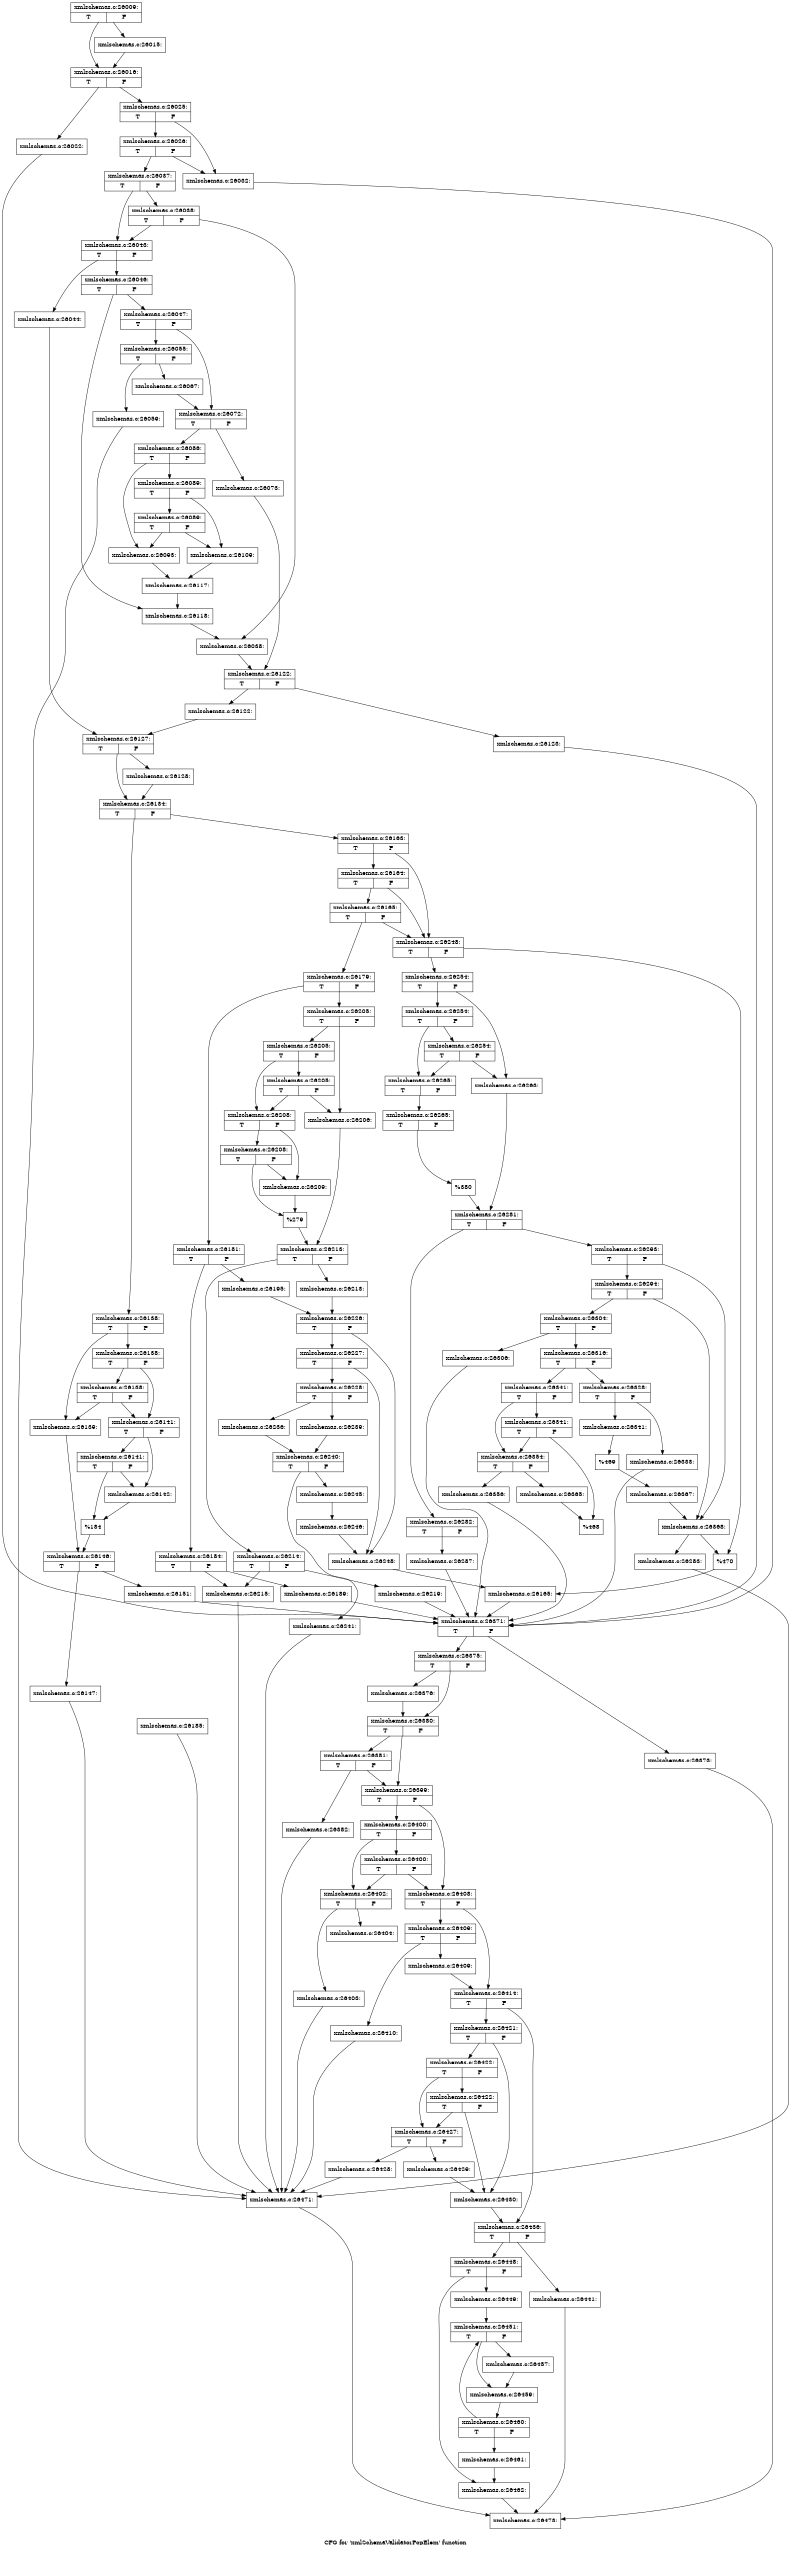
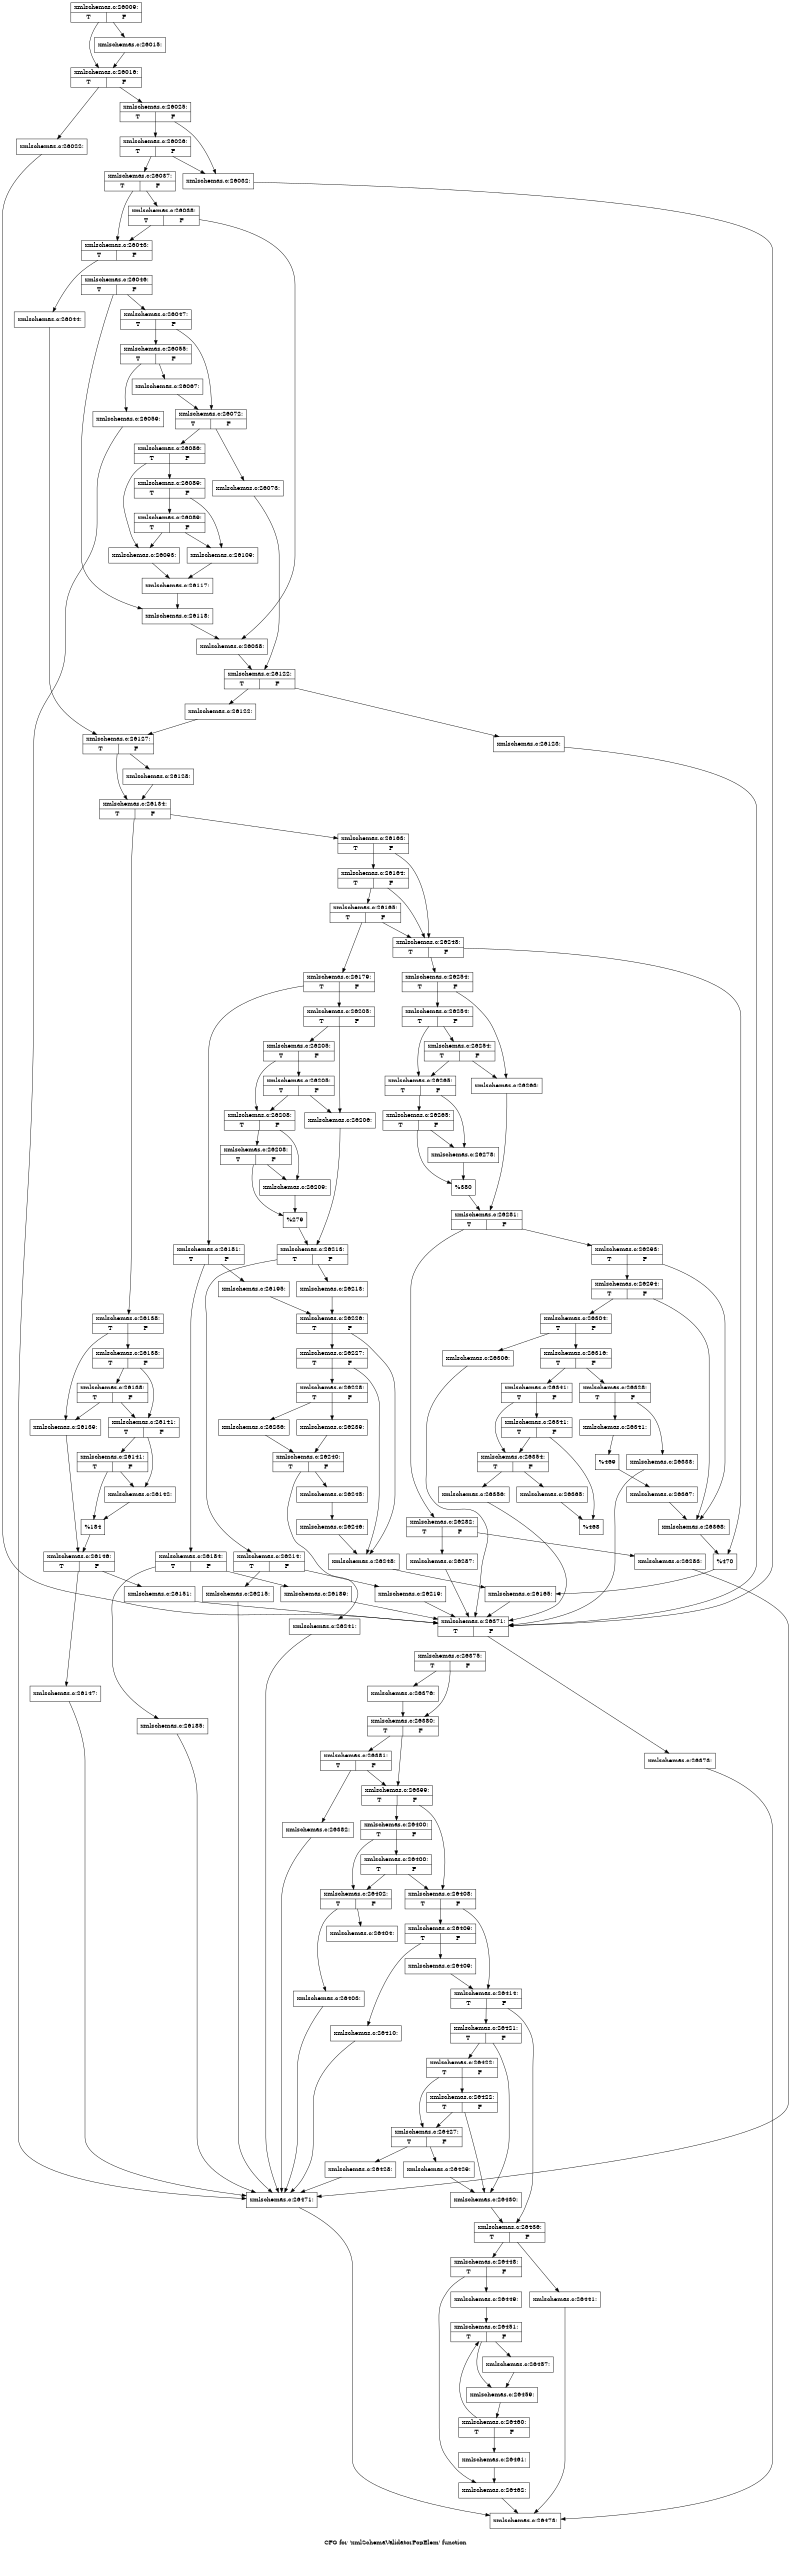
(117, 266) -> none
none -> (463, 1155)
(683, 1543) -> (554, 1544)
(214, 1578) -> (112, 1639)
(463, 1642) -> none
